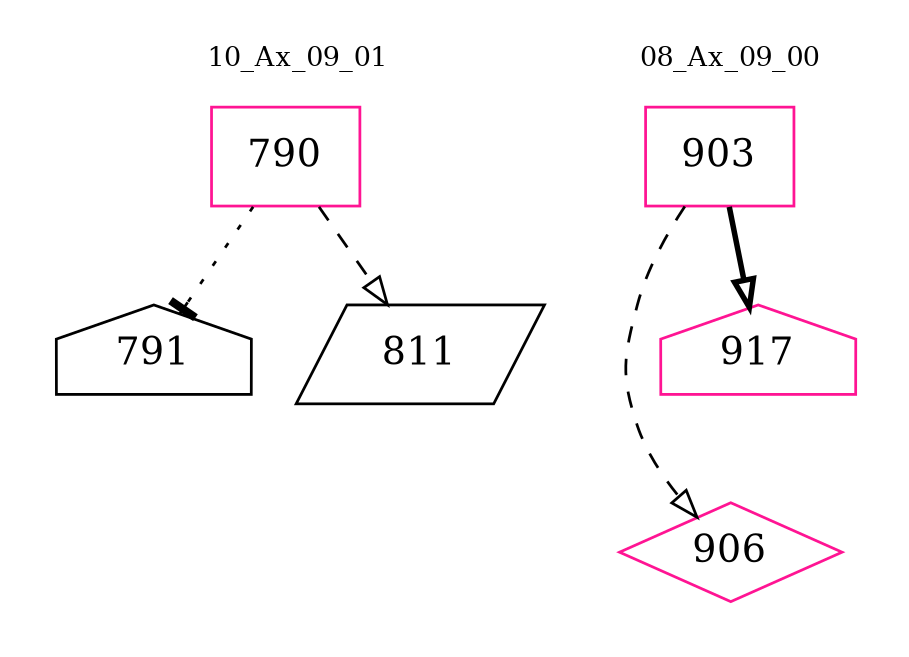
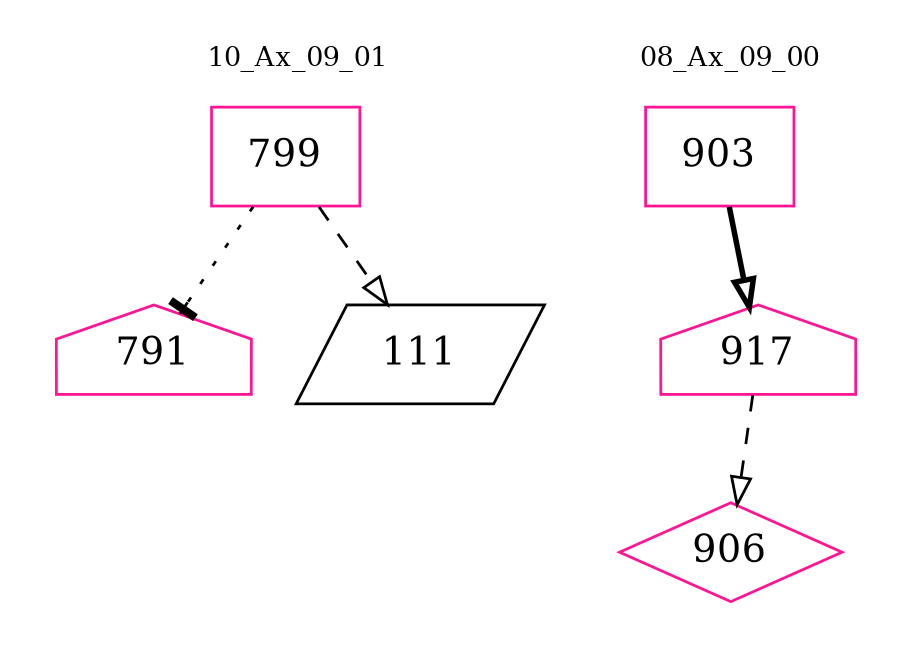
(286, 157) -> (286, 157)
(627, 351) -> (747, 436)
(154, 354) -> (154, 354)
(420, 354) -> (420, 354)
